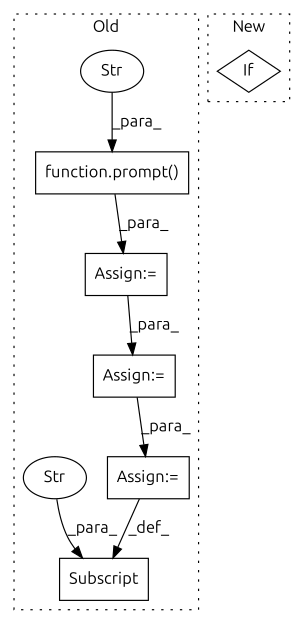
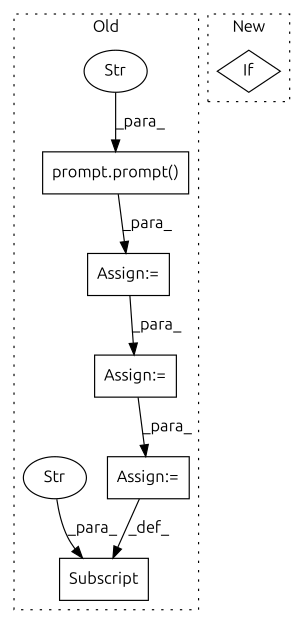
(112, 173) -> (116, 173)
